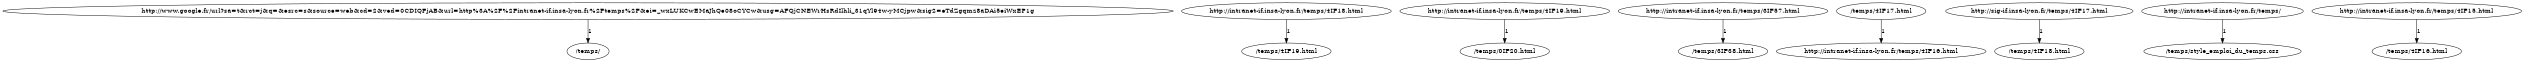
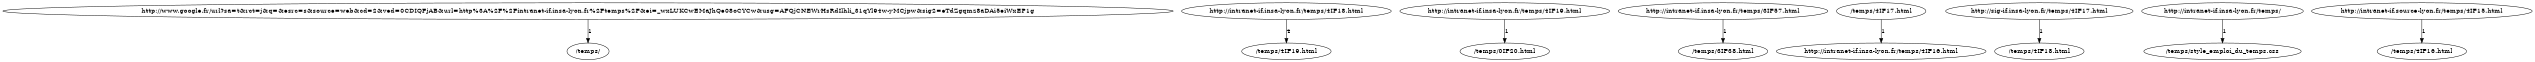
(2417, 11) -> (2422, 11)
(1289, 31) -> (1289, 31)
